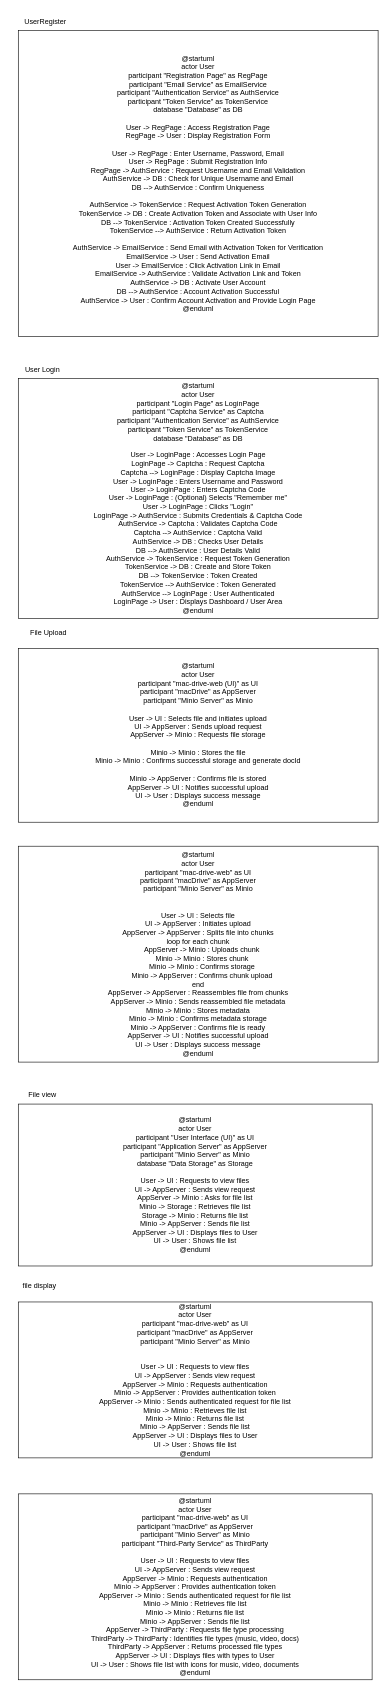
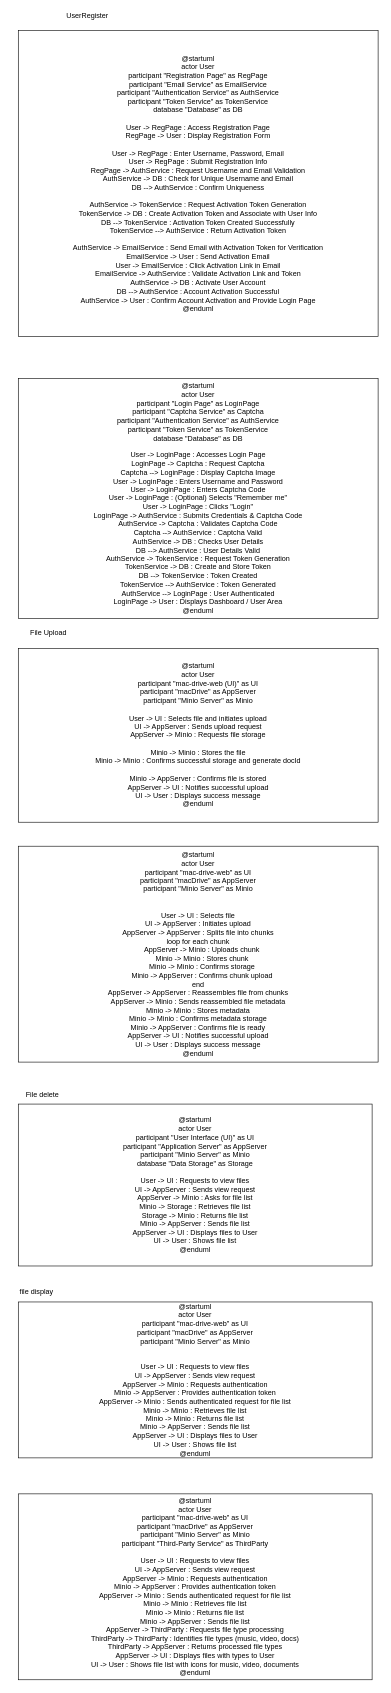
(45, 21) -> (87, 15)
(42, 369) -> none
(43, 1095) -> (43, 1095)
(39, 1286) -> (36, 1292)
